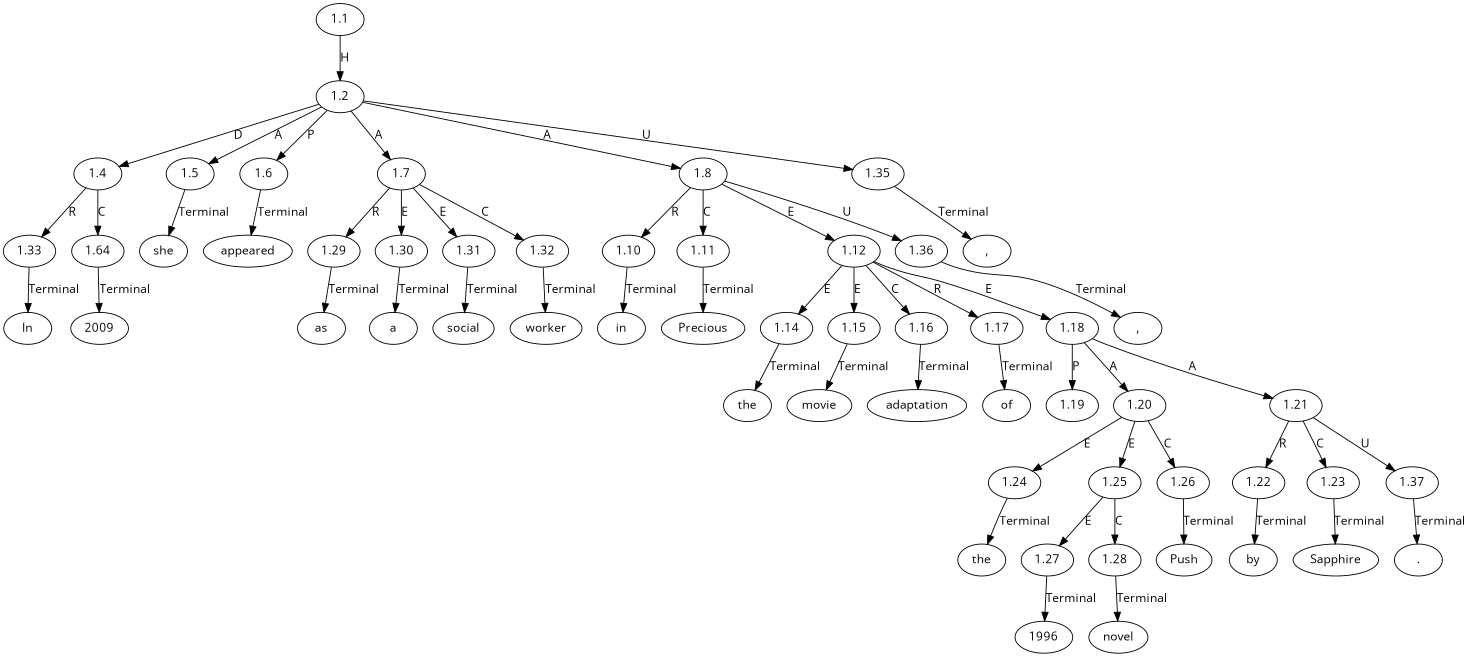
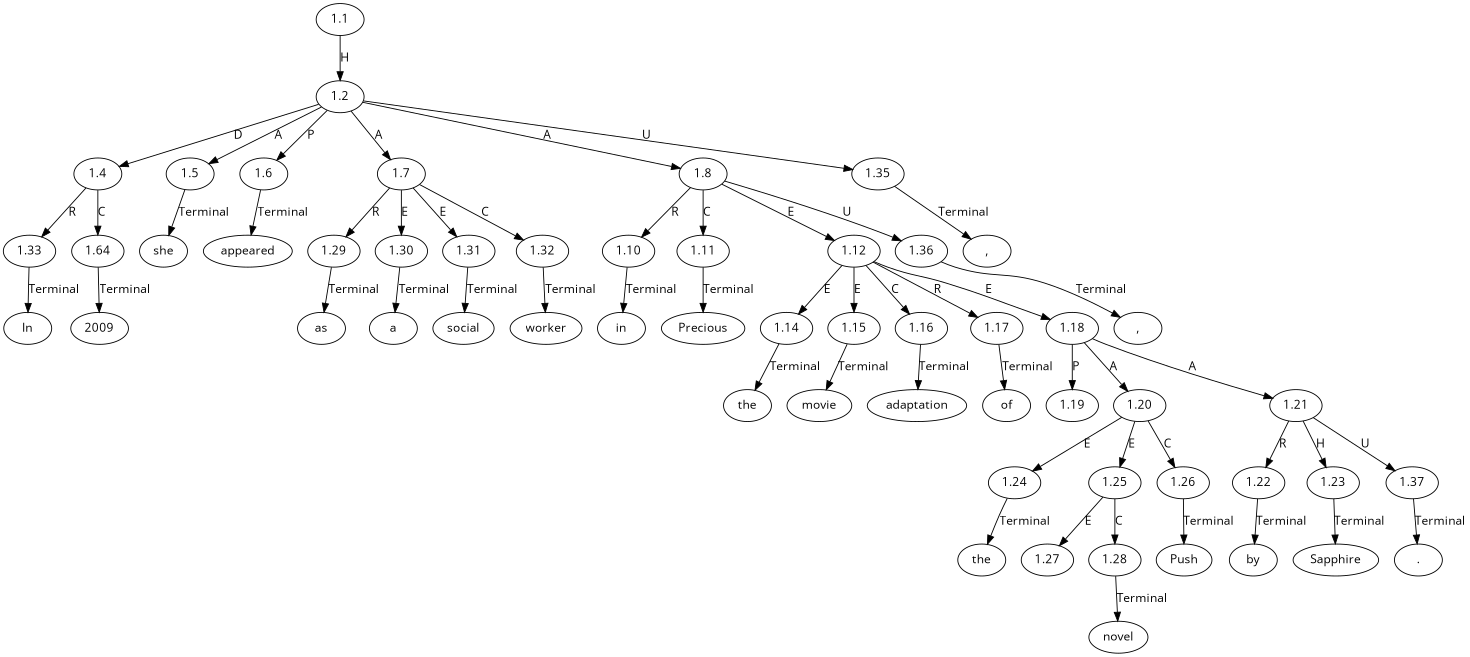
(1321, 444) -> (1321, 444)
(1044, 637) -> none
